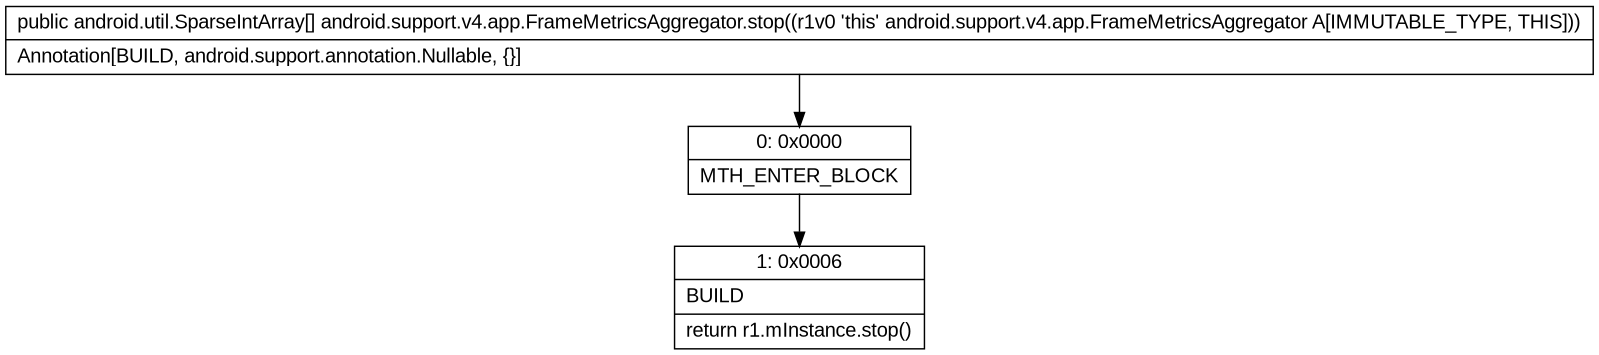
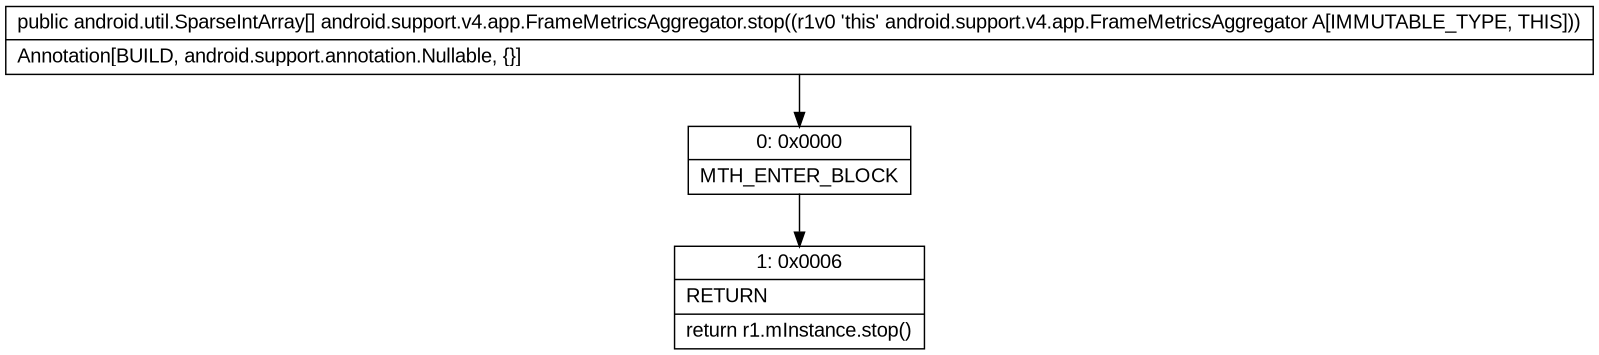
(715, 296) -> (727, 296)
